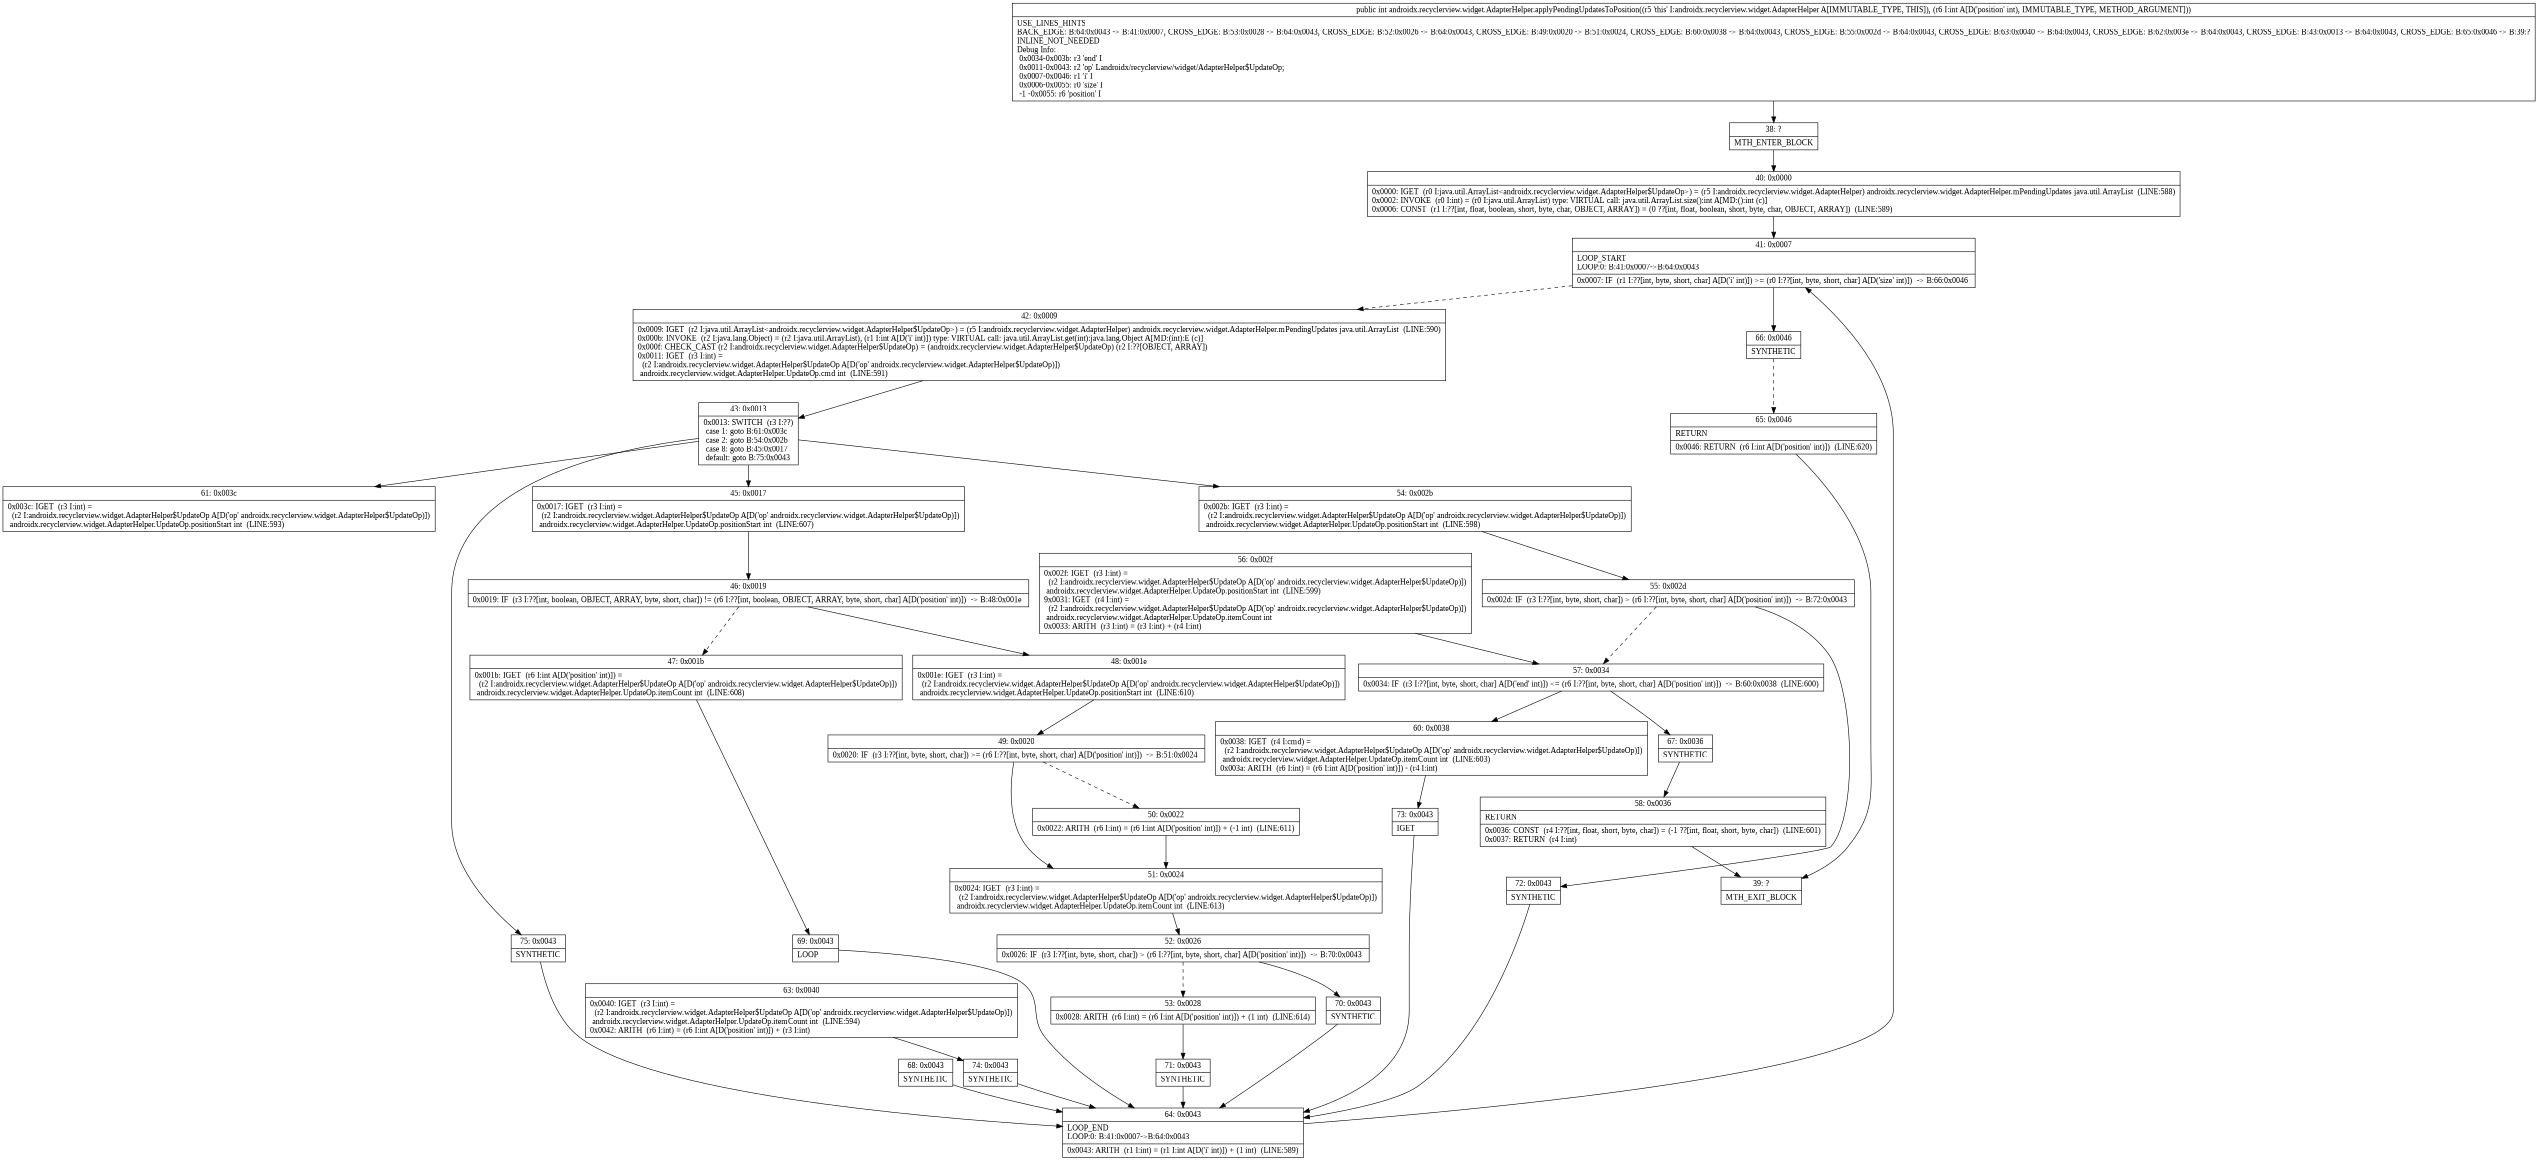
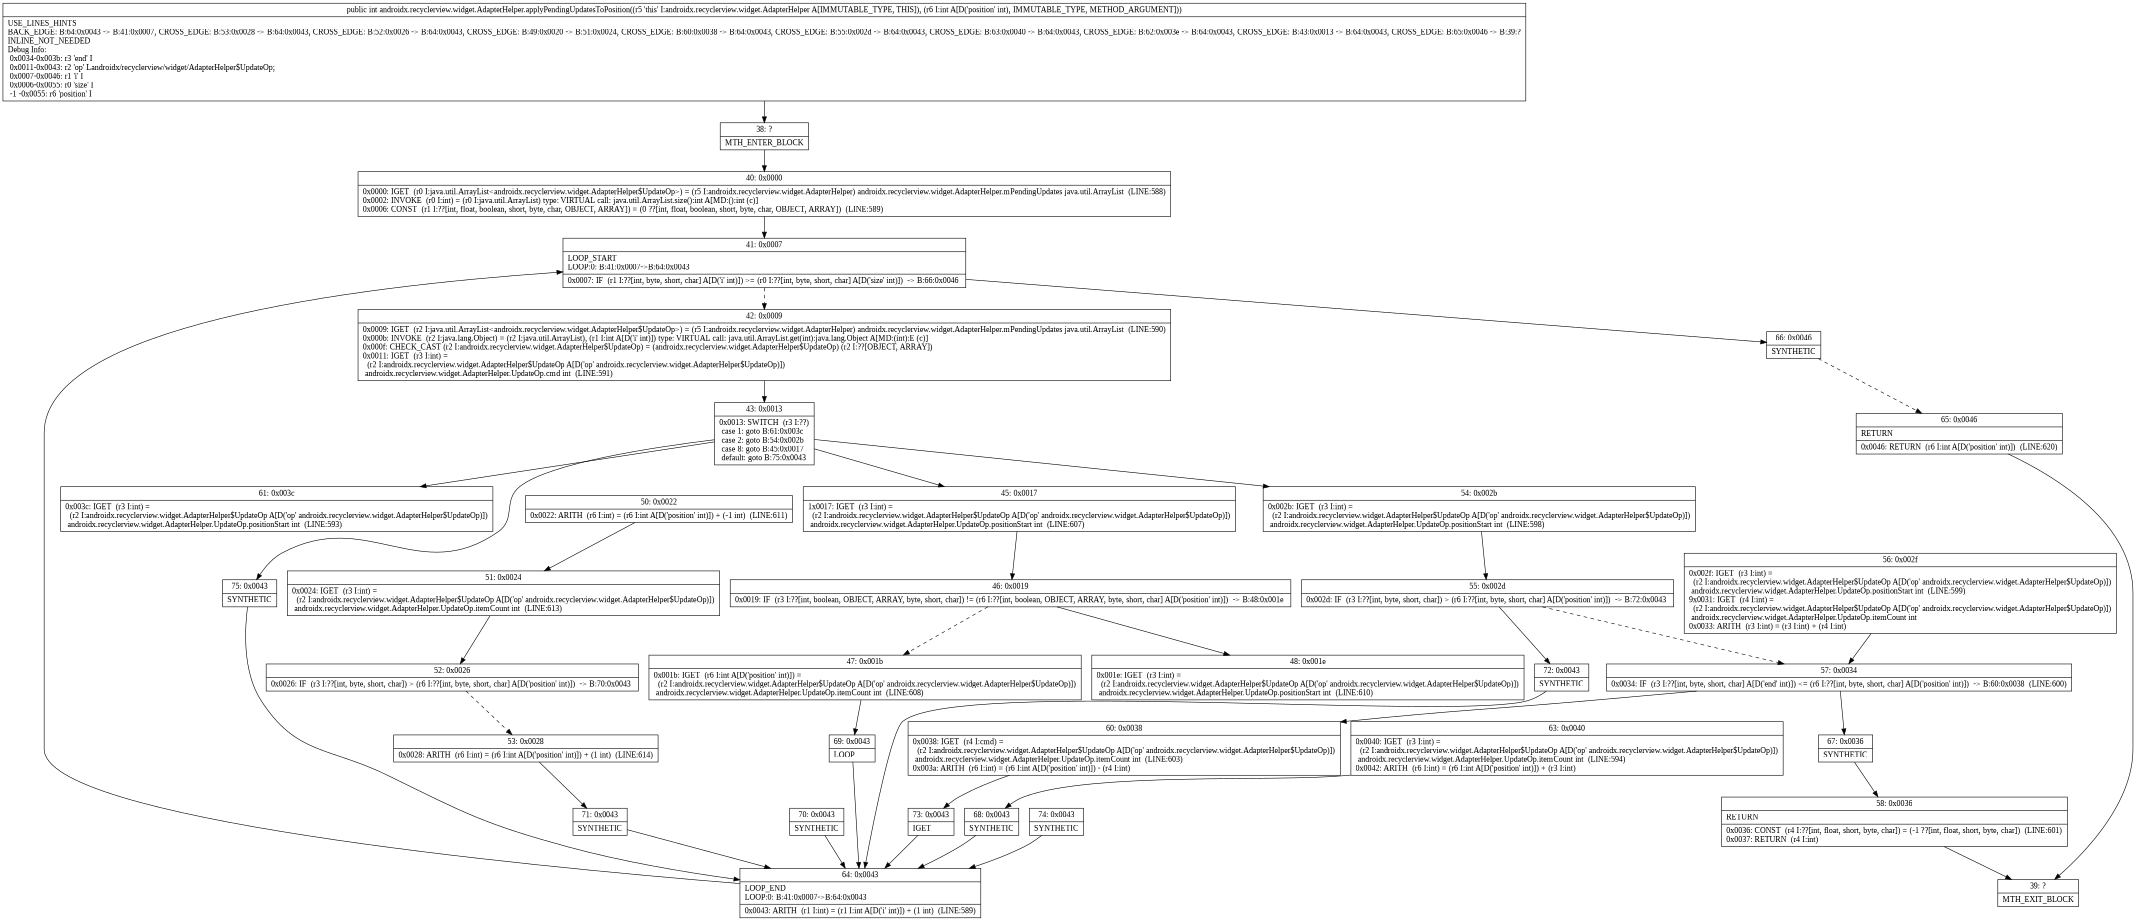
(581, 507) -> (852, 507)
(1016, 748) -> none
(1299, 974) -> none
(925, 1048) -> (1179, 779)
